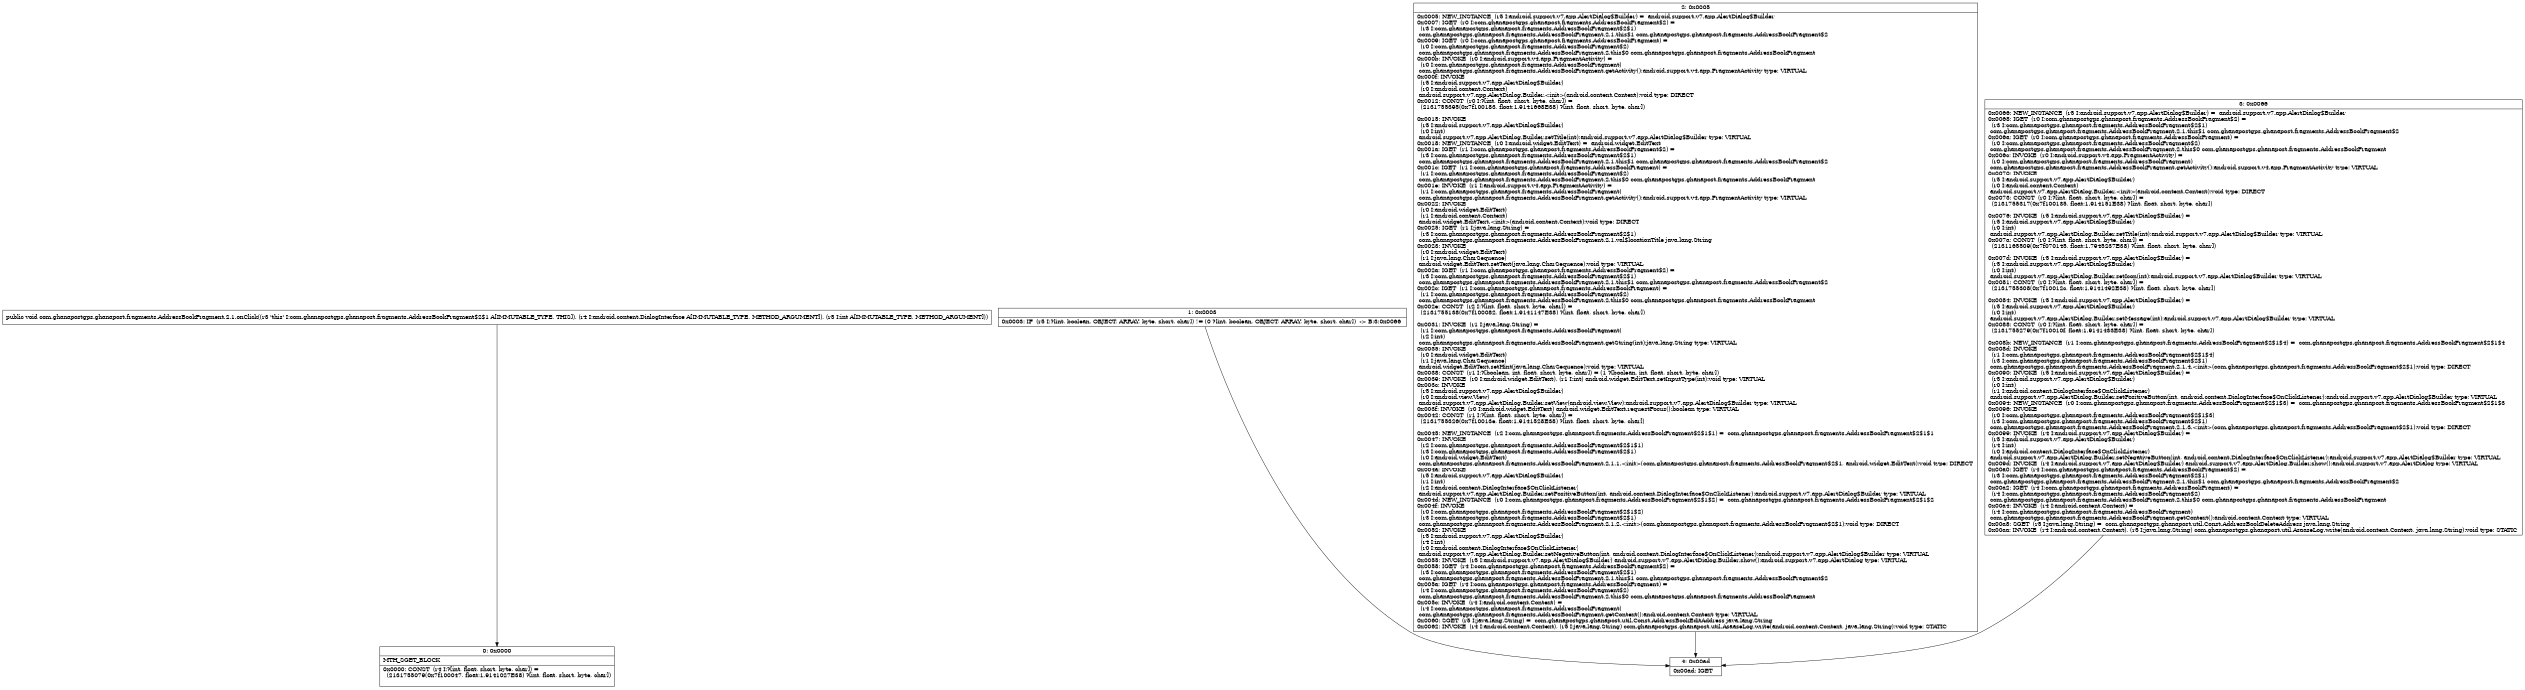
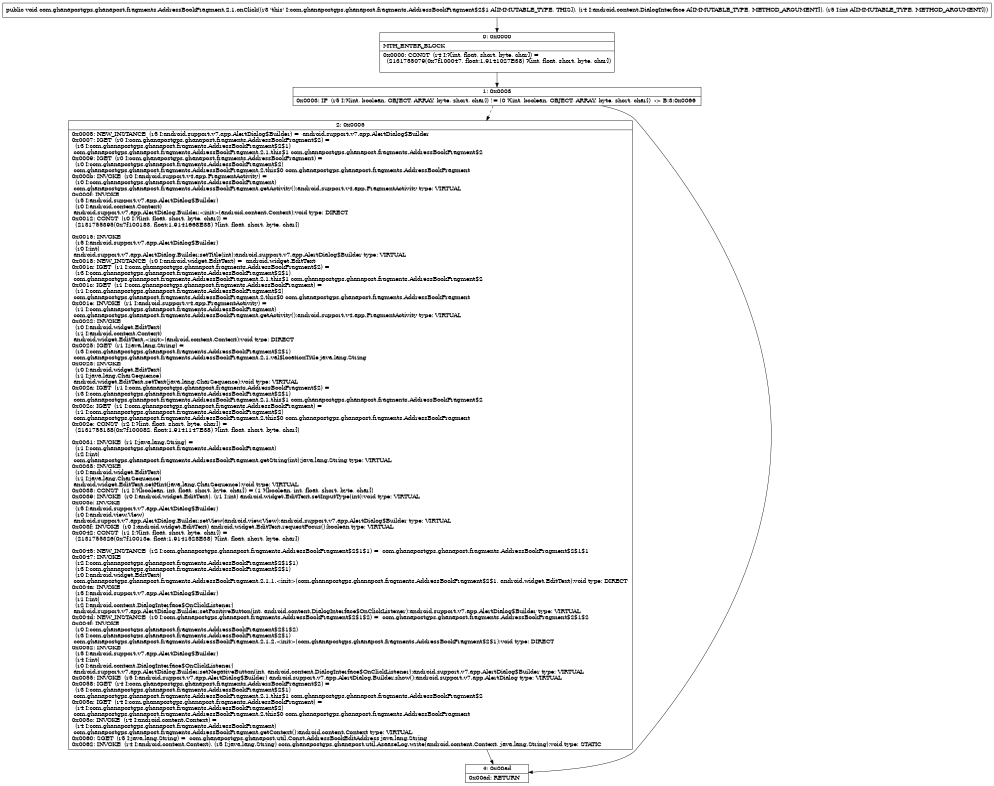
none -> (497, 78)
none -> (491, 111)
(2254, 317) -> none
(412, 660) -> (414, 46)
(1696, 671) -> (497, 778)
